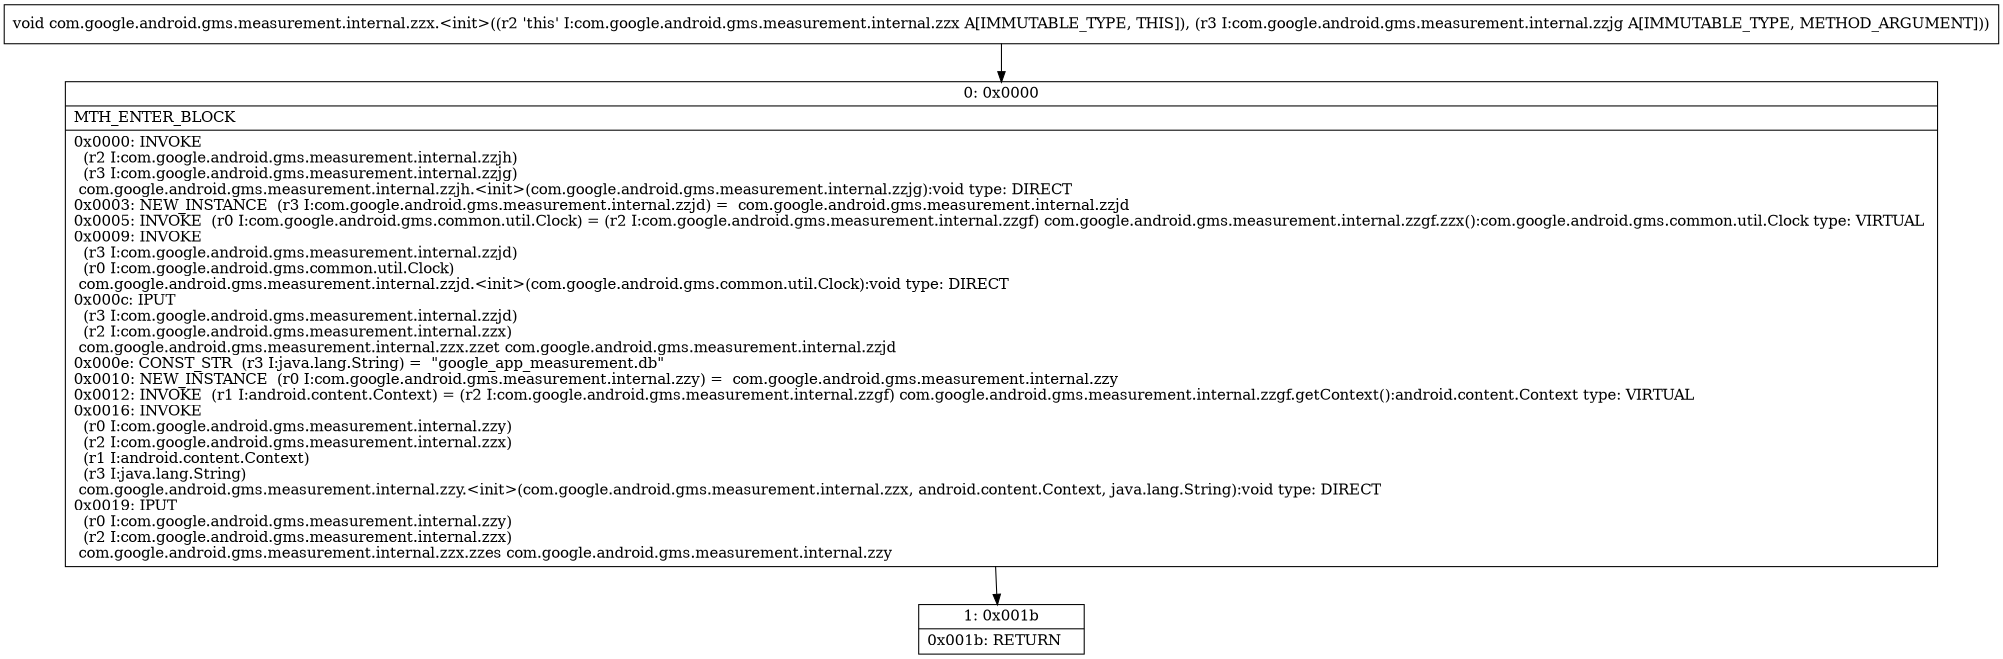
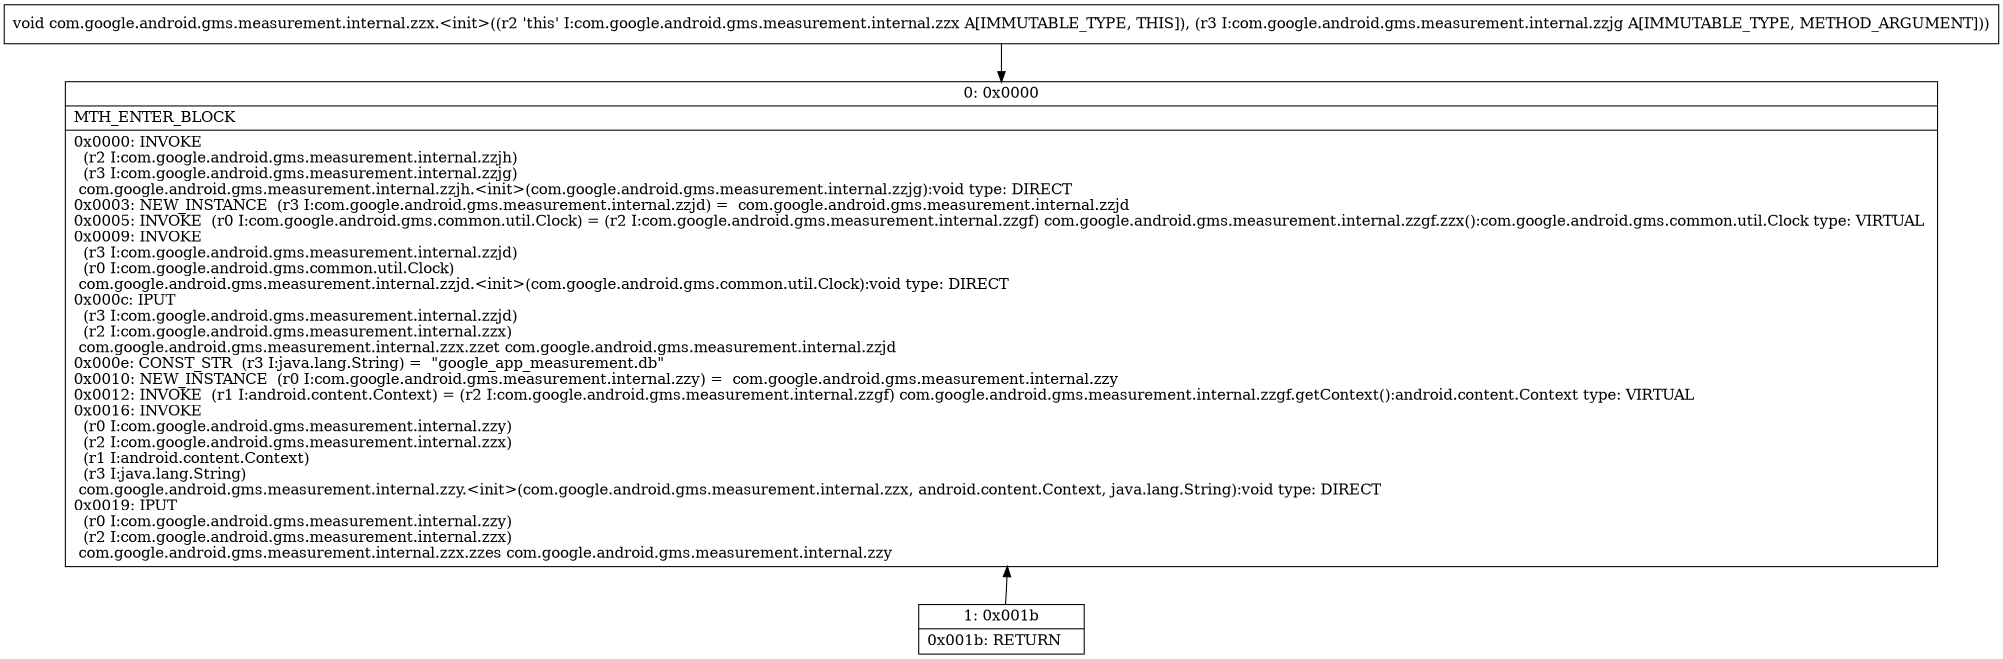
(996, 580) -> (1006, 591)
